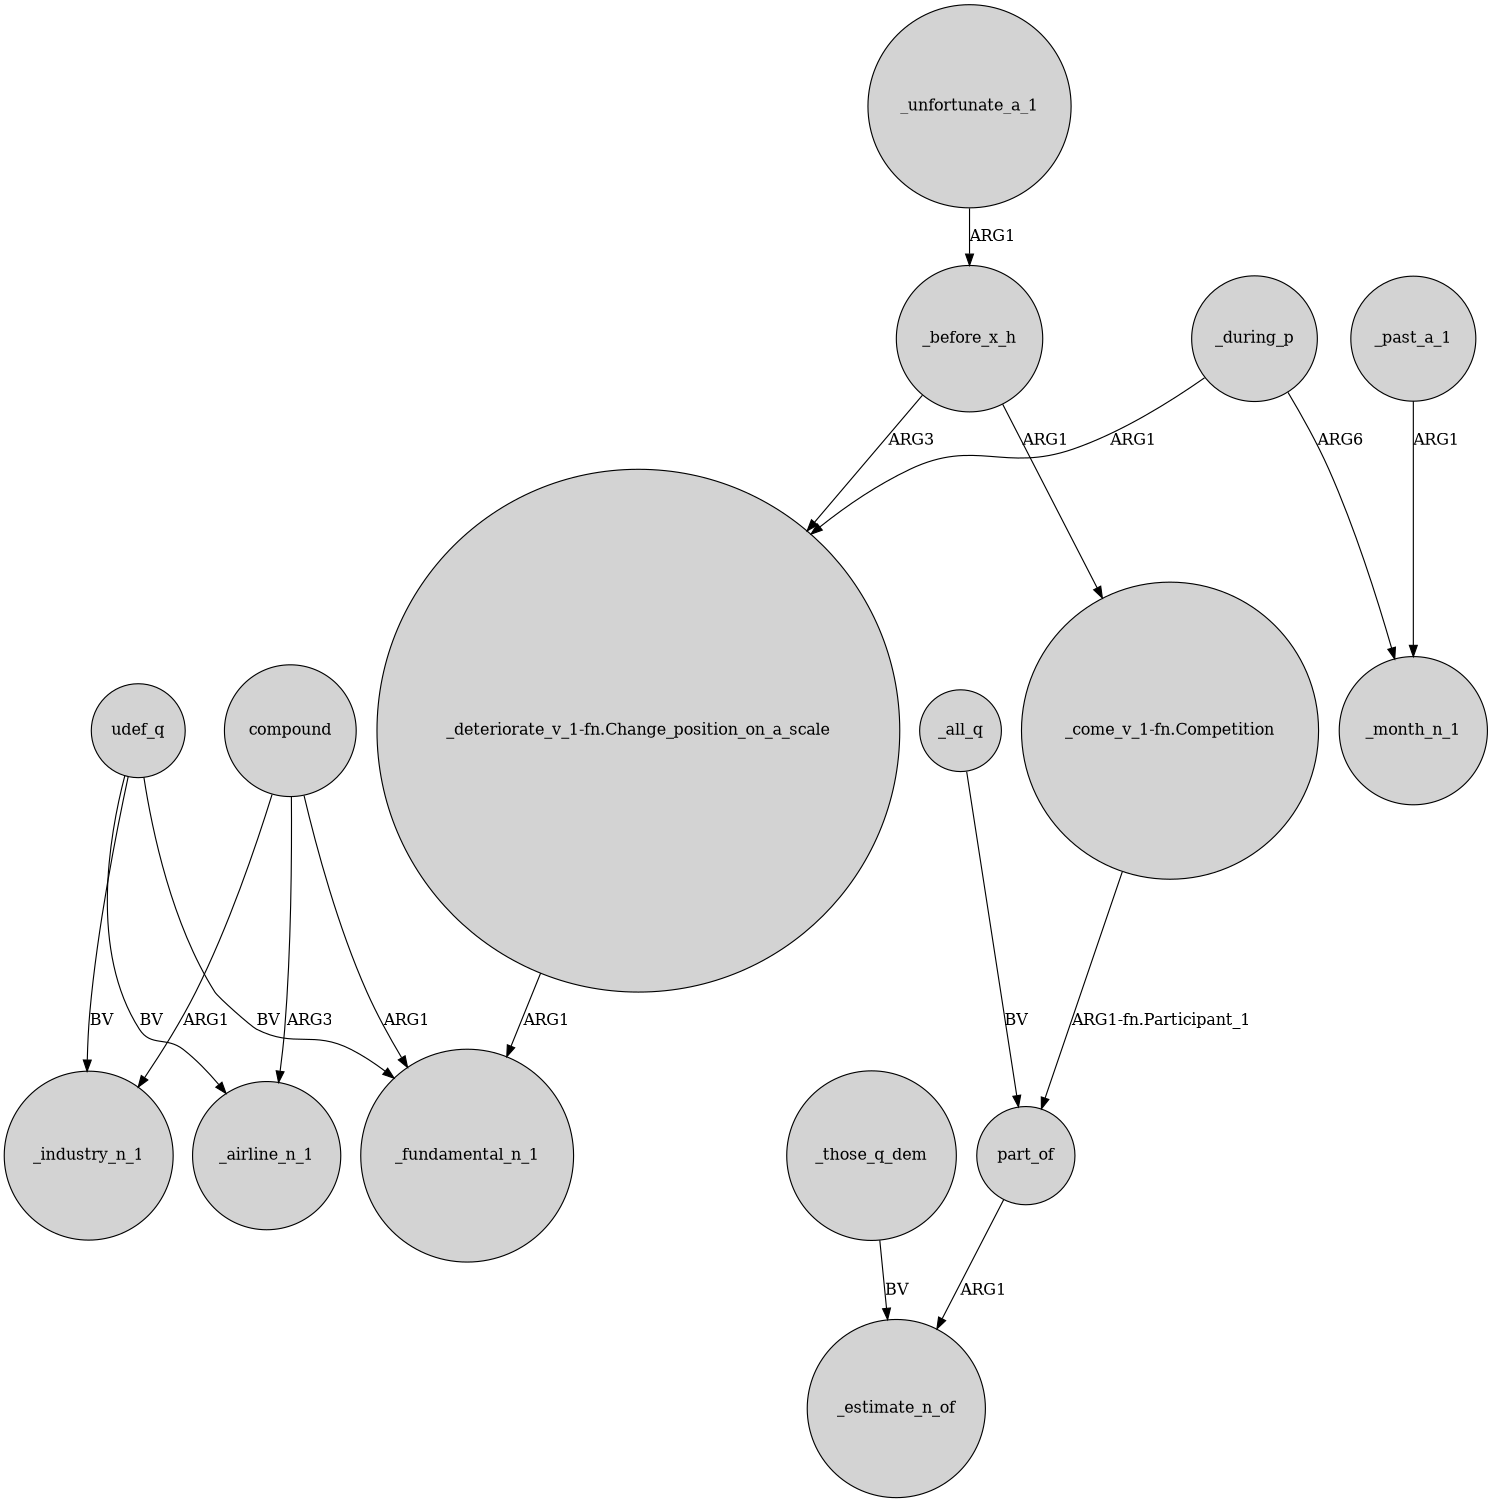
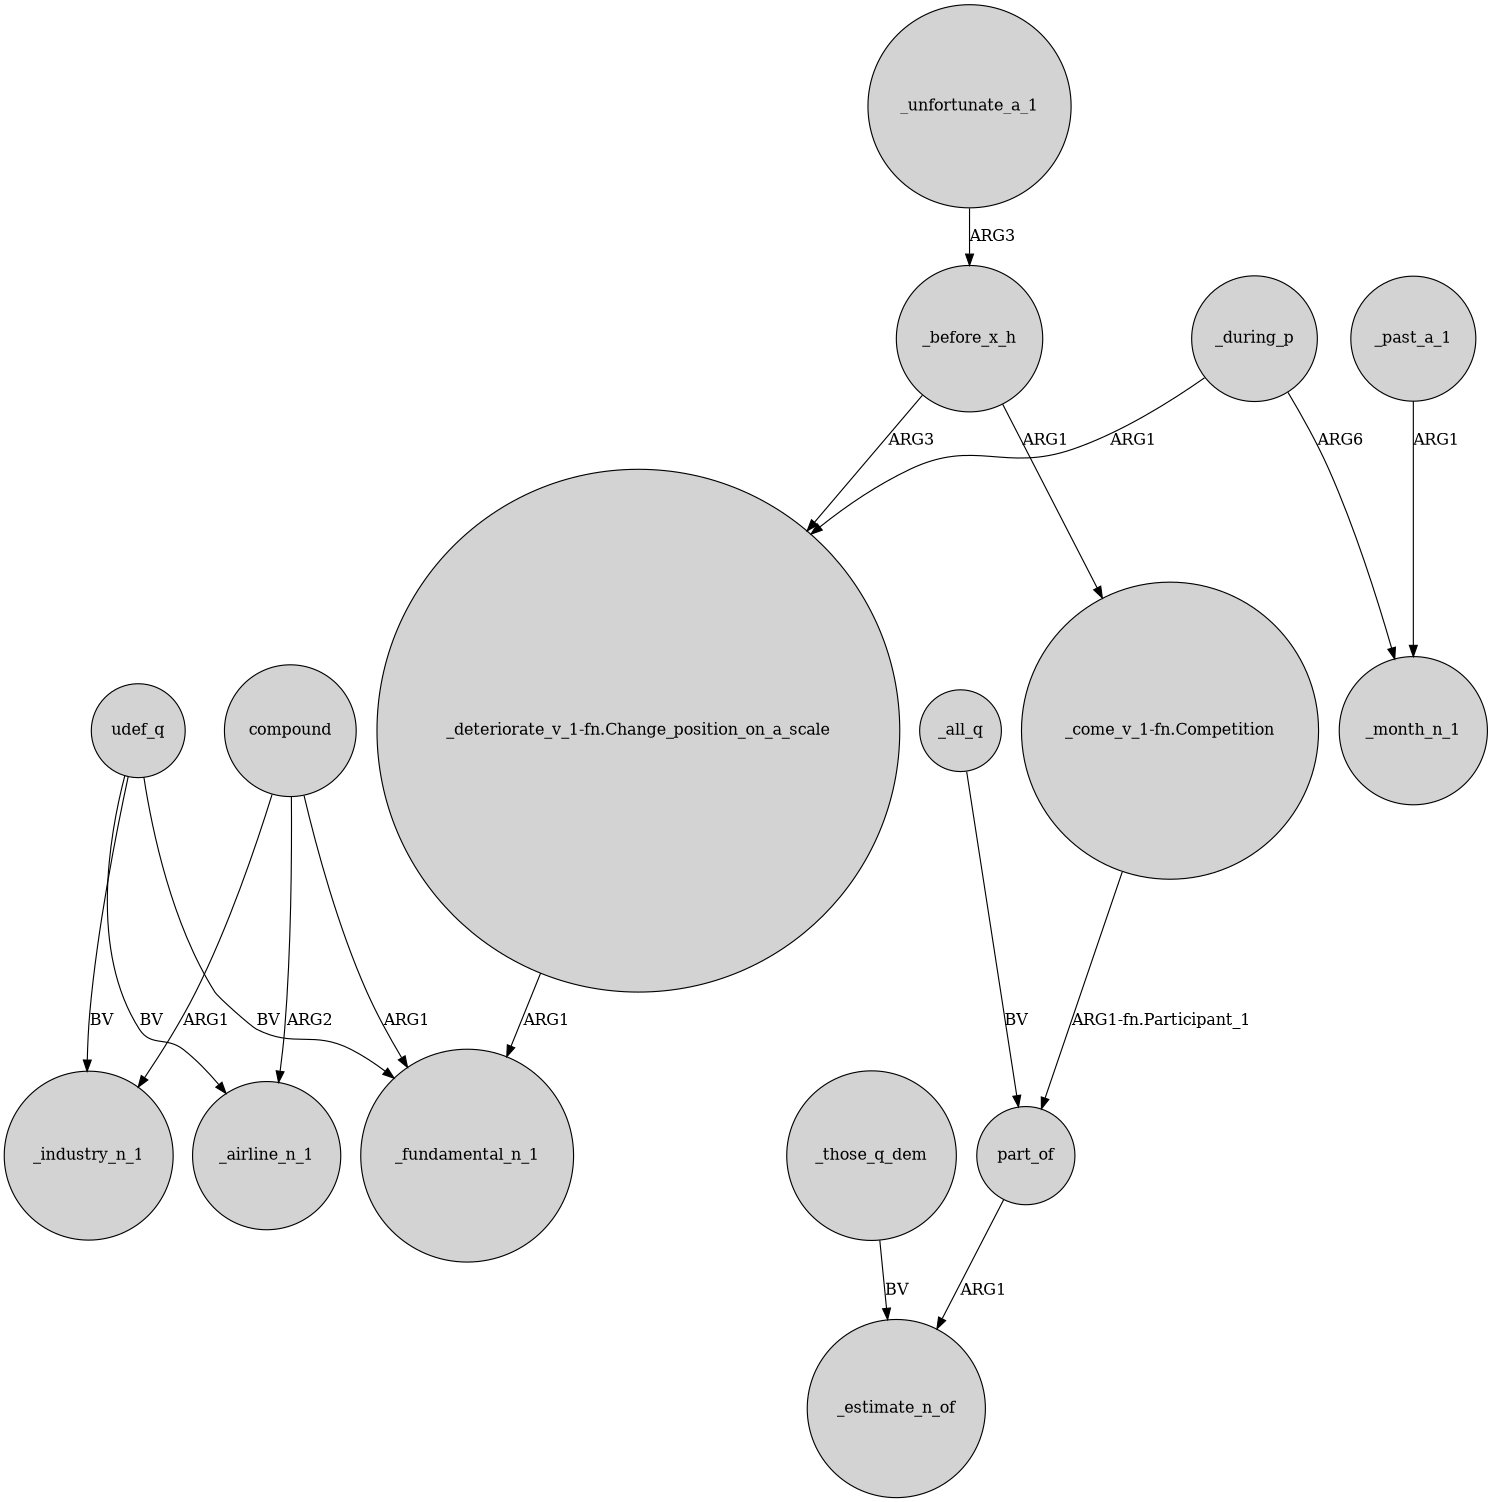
(993, 237) -> (993, 237)
(310, 1021) -> (310, 1021)
